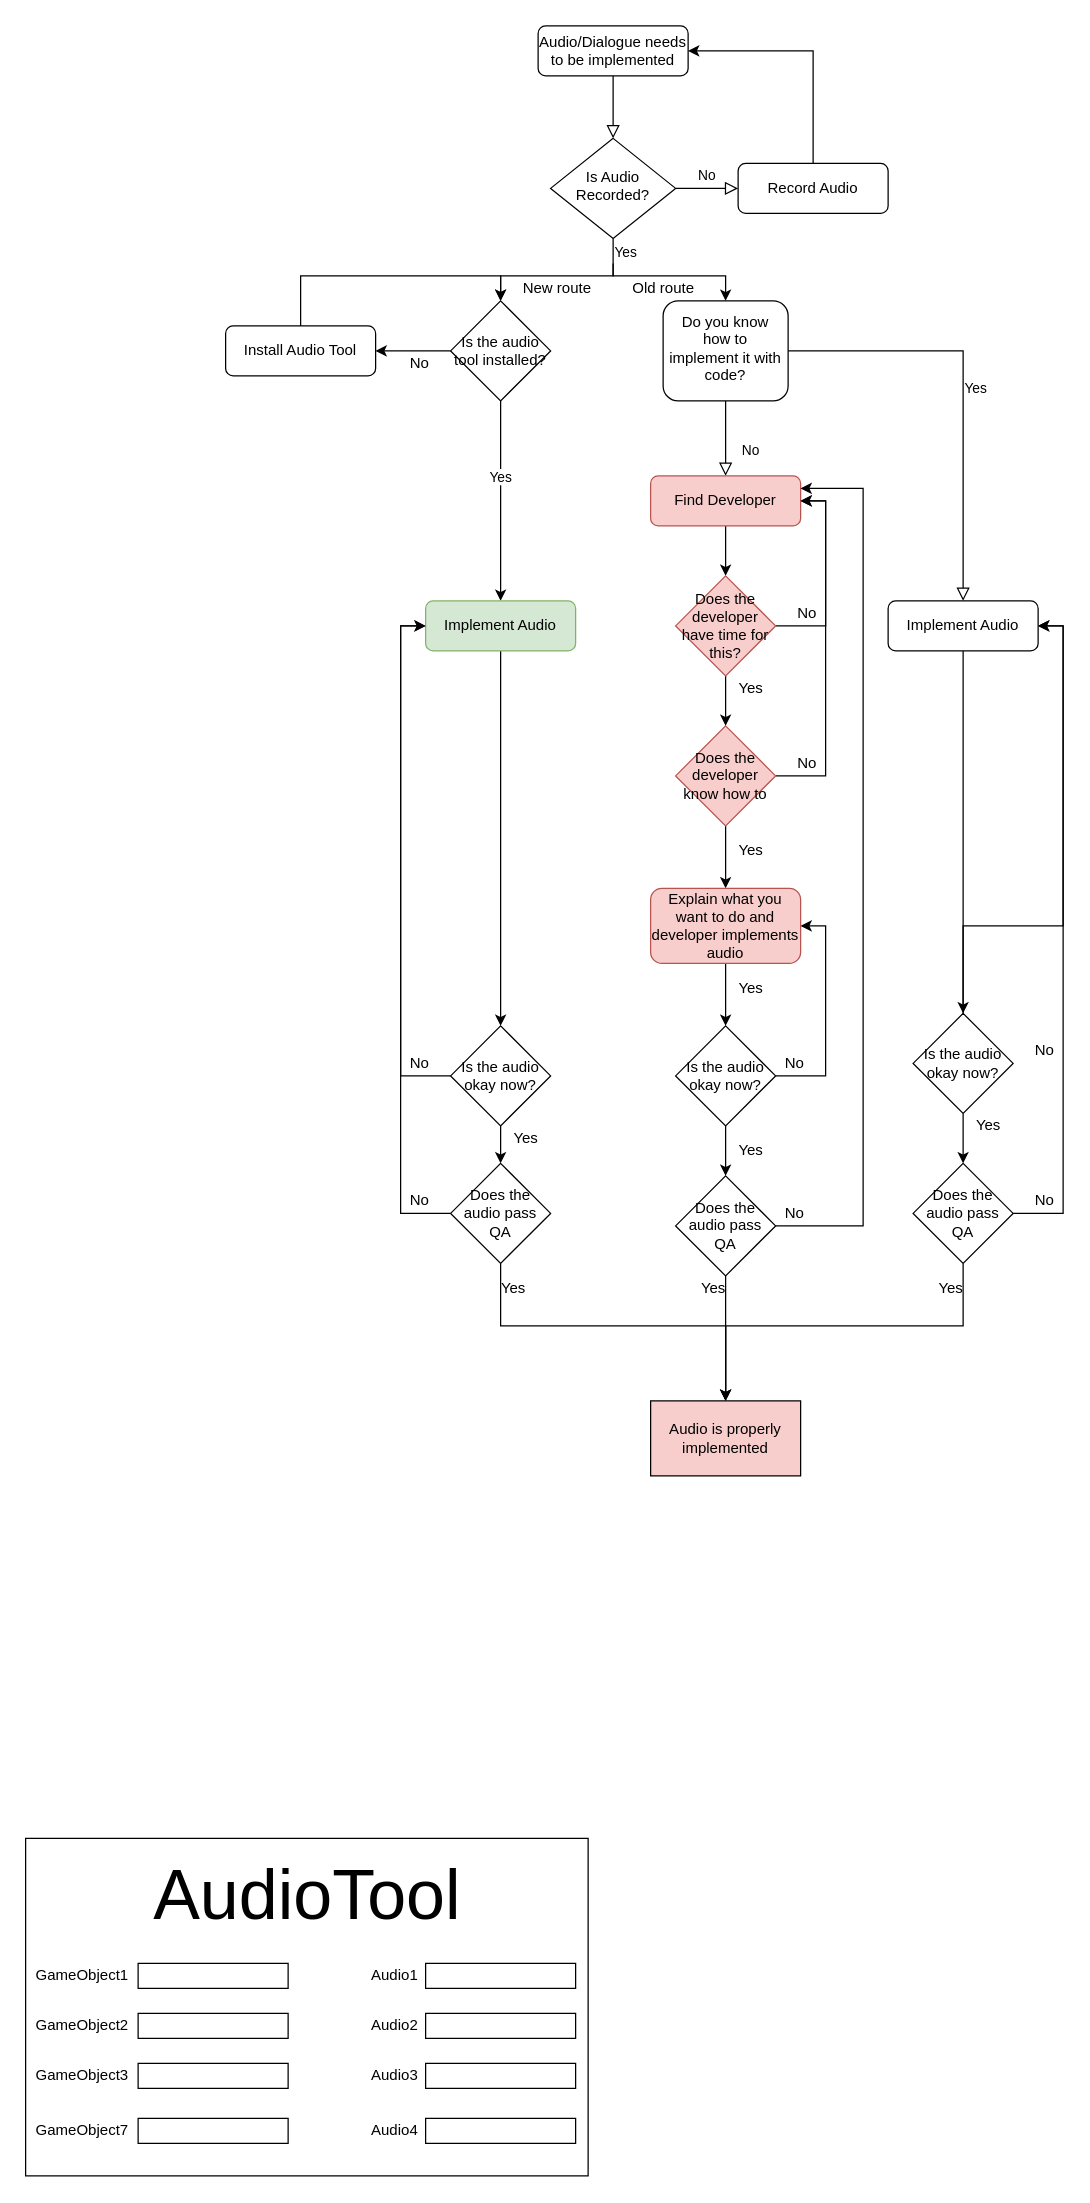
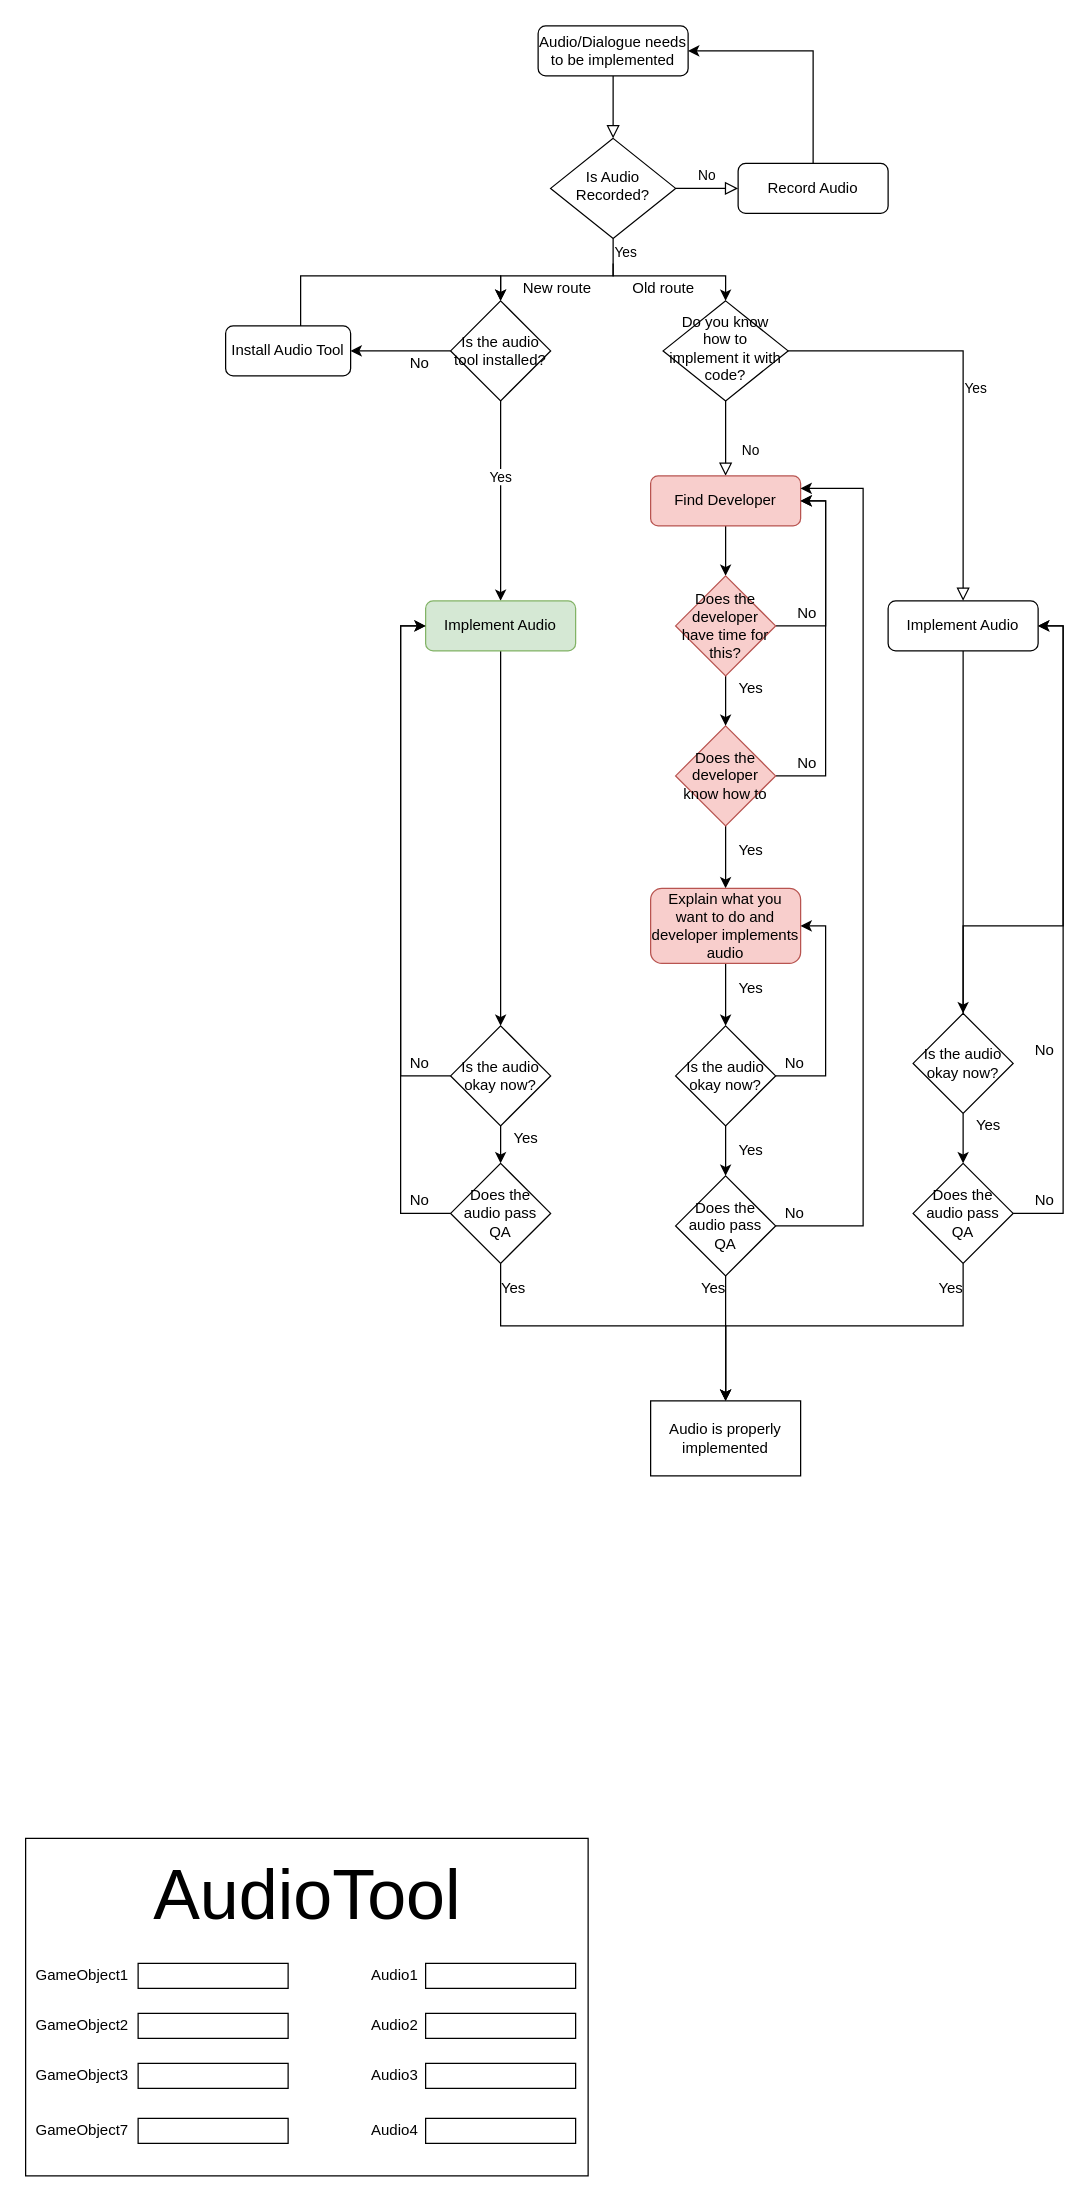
(301, 351) -> (288, 351)
(726, 351) -> (726, 351)
(726, 1438) -> (726, 1438)
